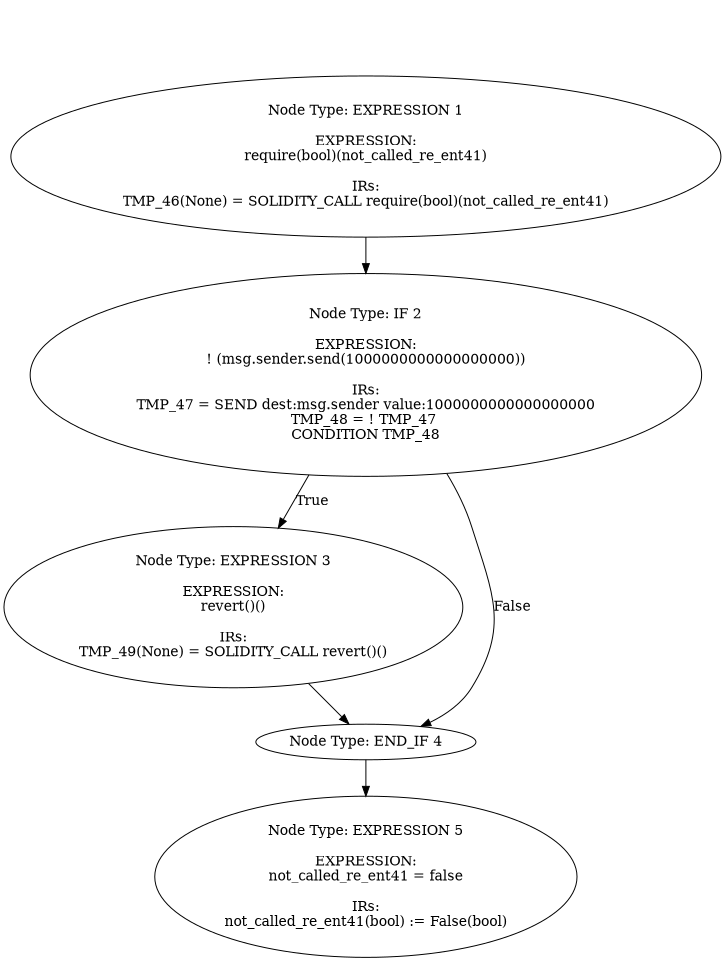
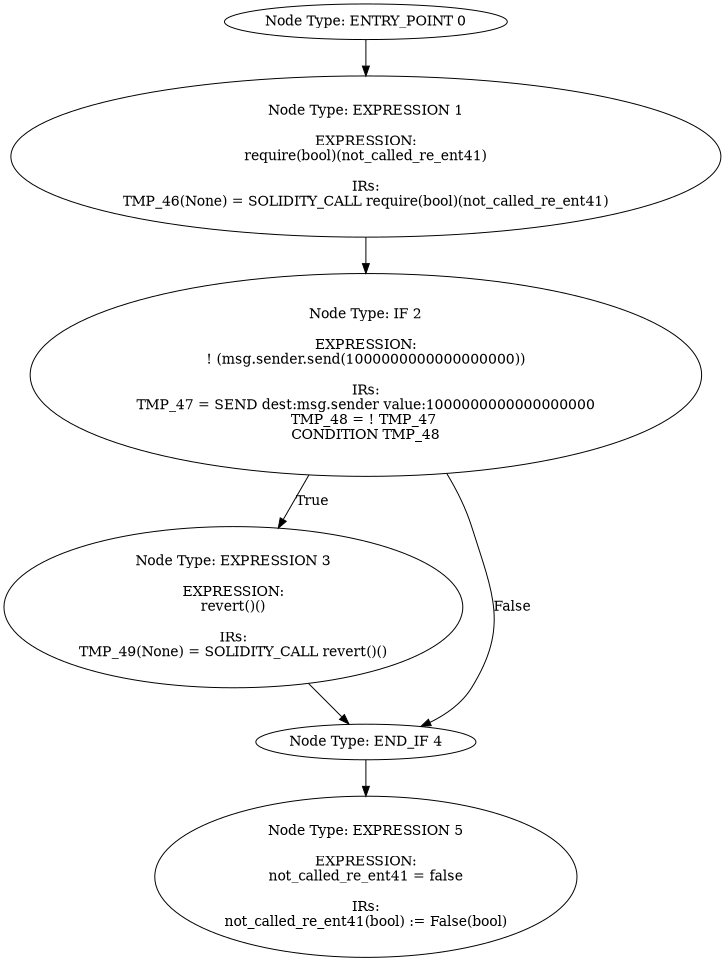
none -> (366, 22)
